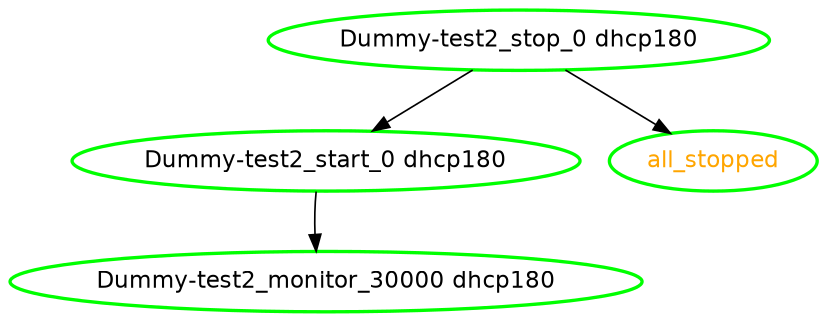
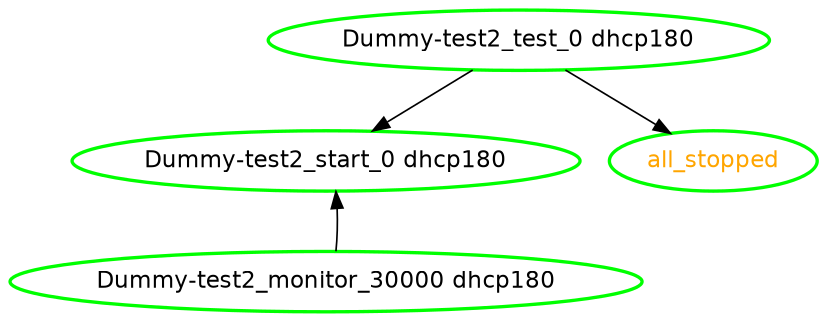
(519, 40) -> (519, 40)
(315, 213) -> (337, 230)
